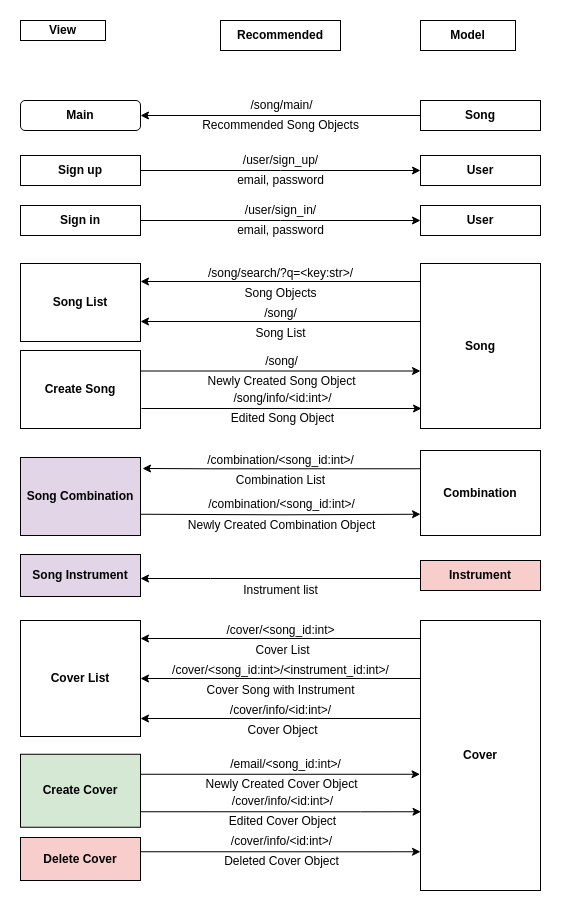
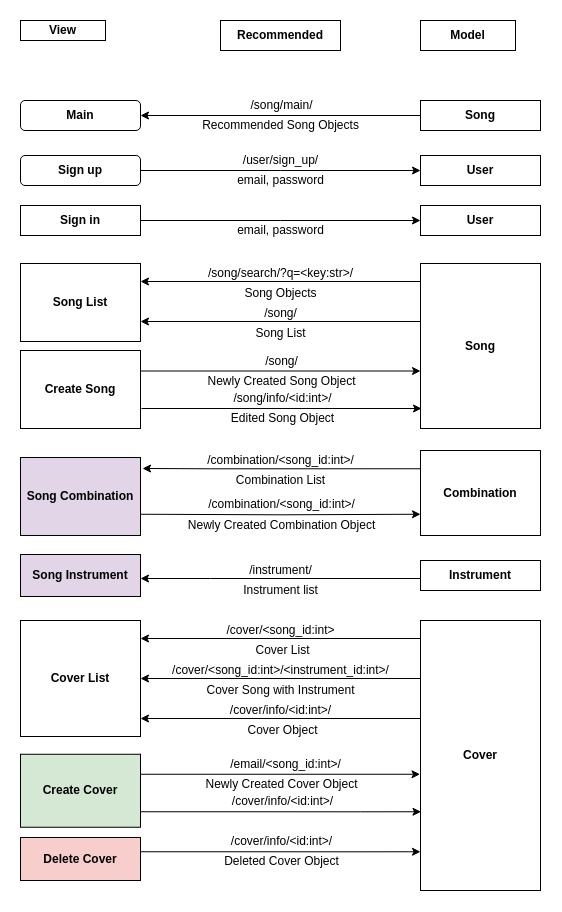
(81, 171) -> (81, 171)
(281, 211) -> none
none -> (281, 571)
(481, 576) -> (481, 576)
(282, 822) -> none
